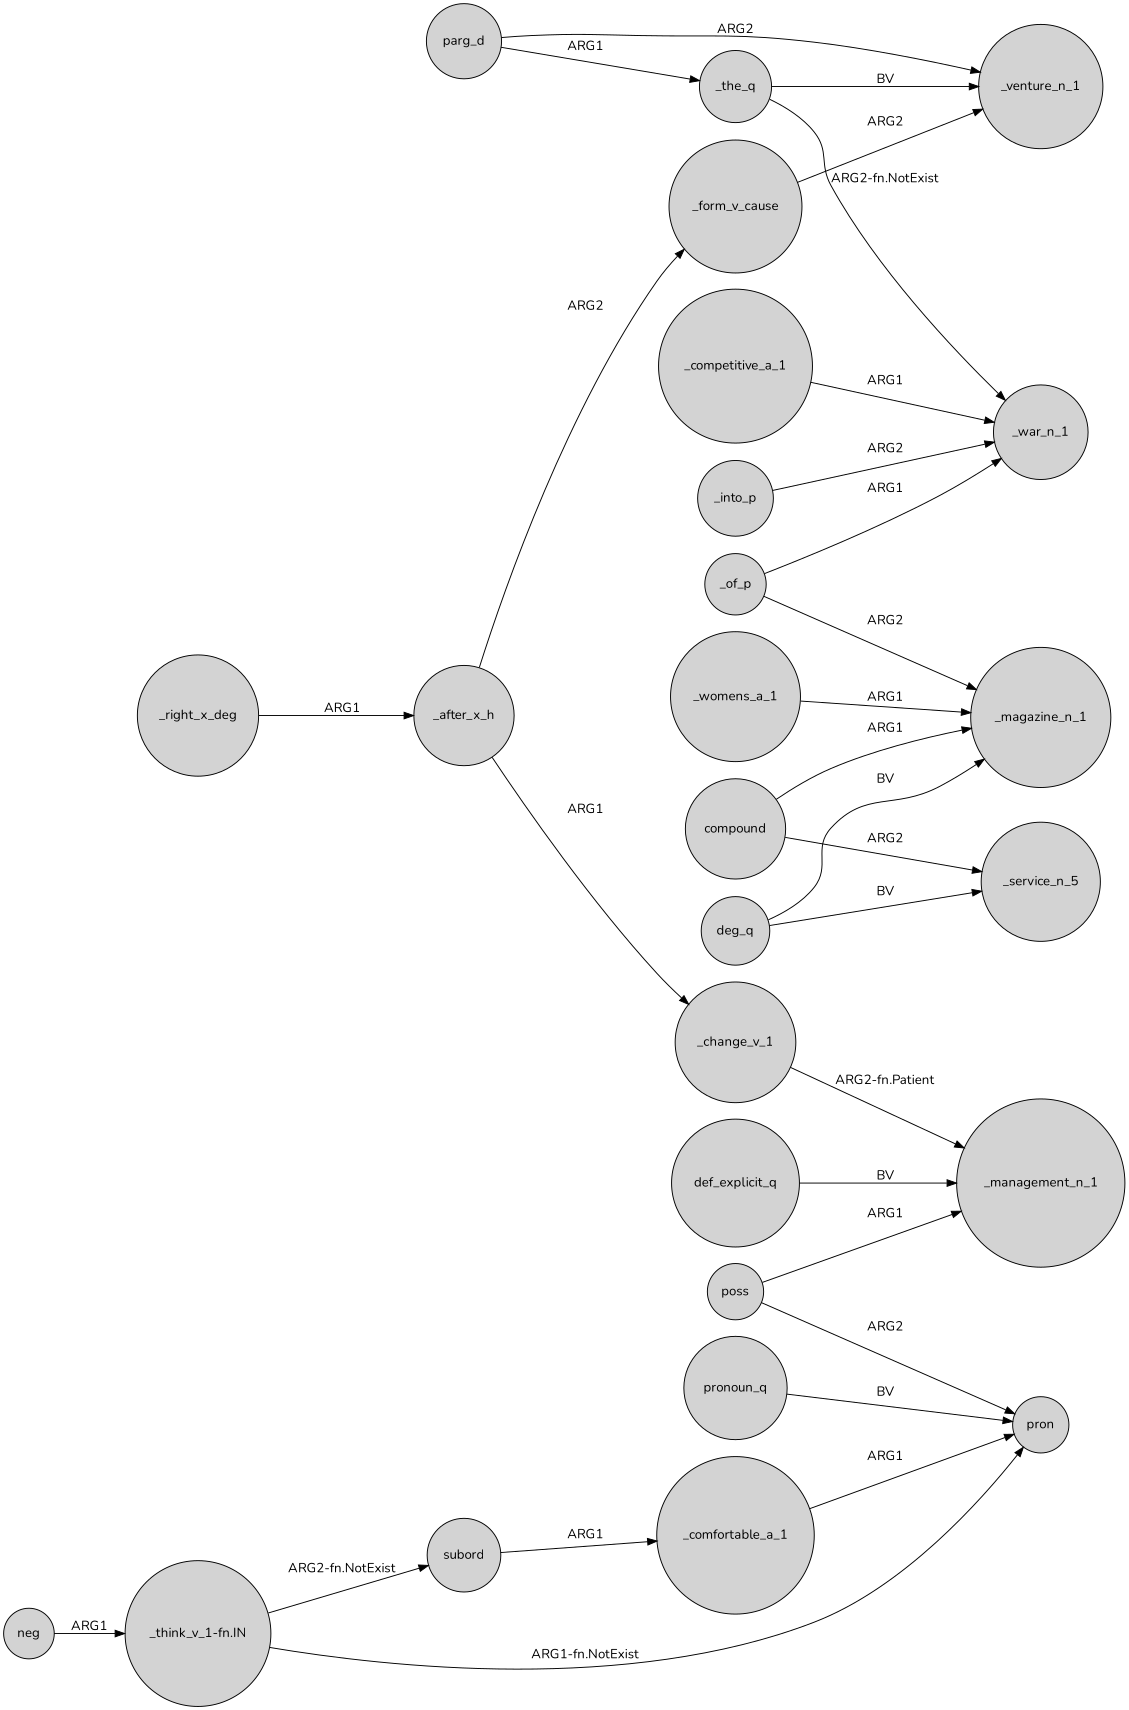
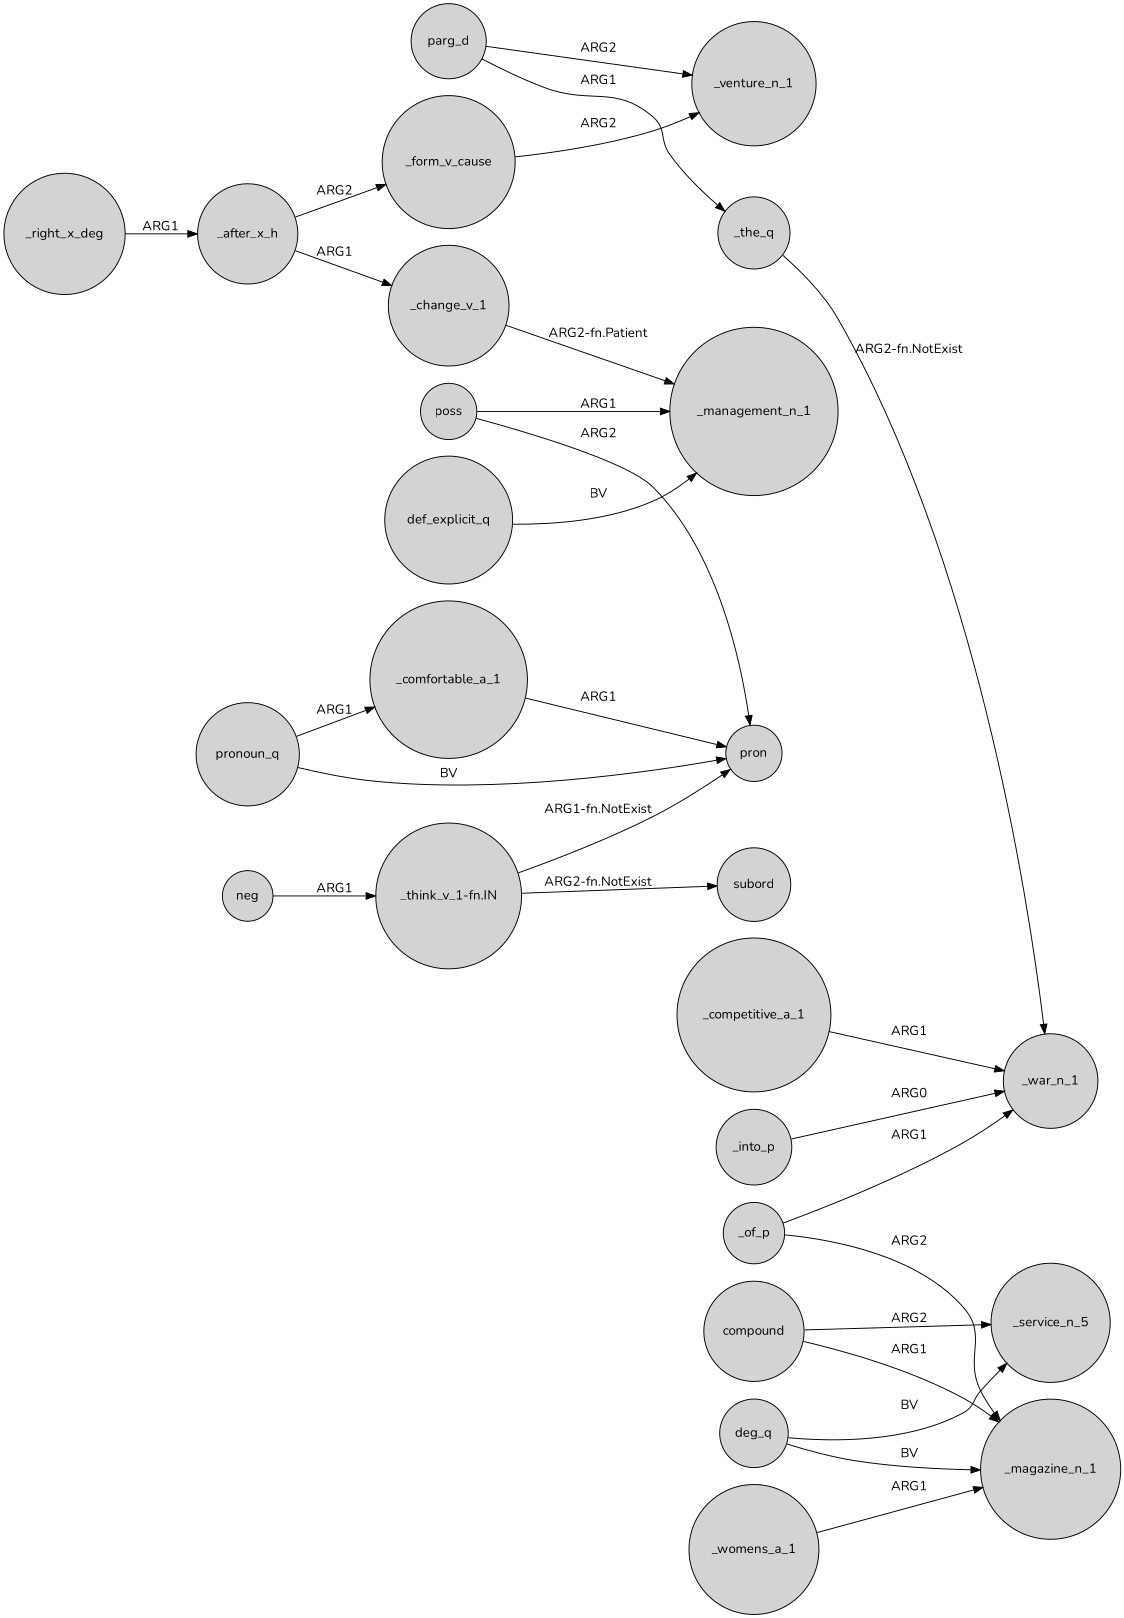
(870, 87) -> none
(885, 449) -> (909, 1094)
(574, 1547) -> (331, 723)
